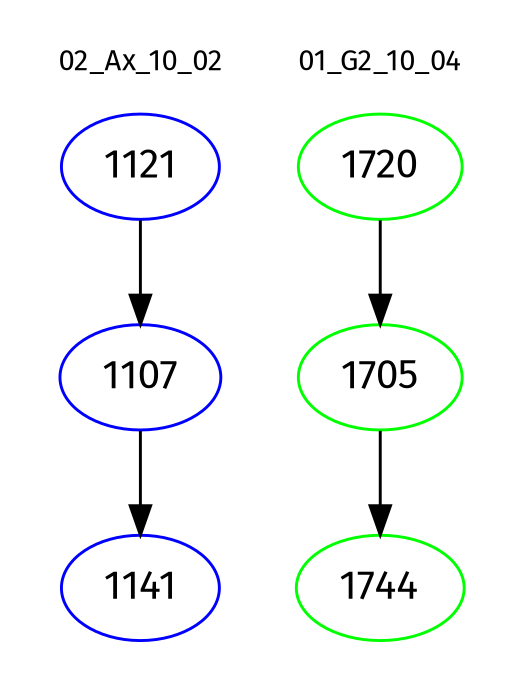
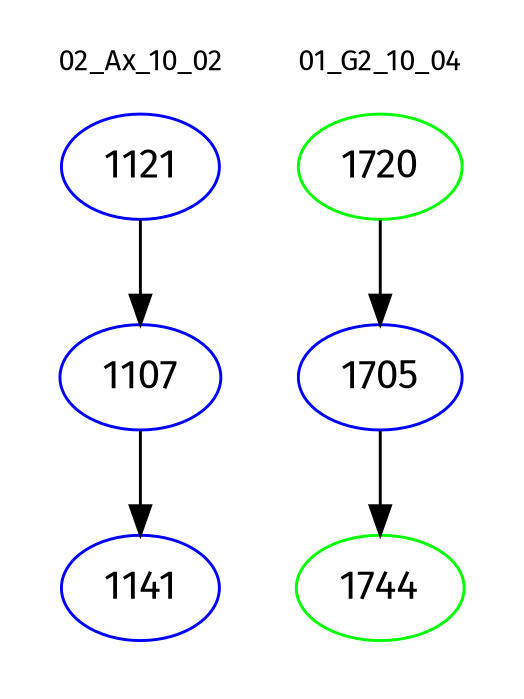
(380, 377) -> (380, 377)
